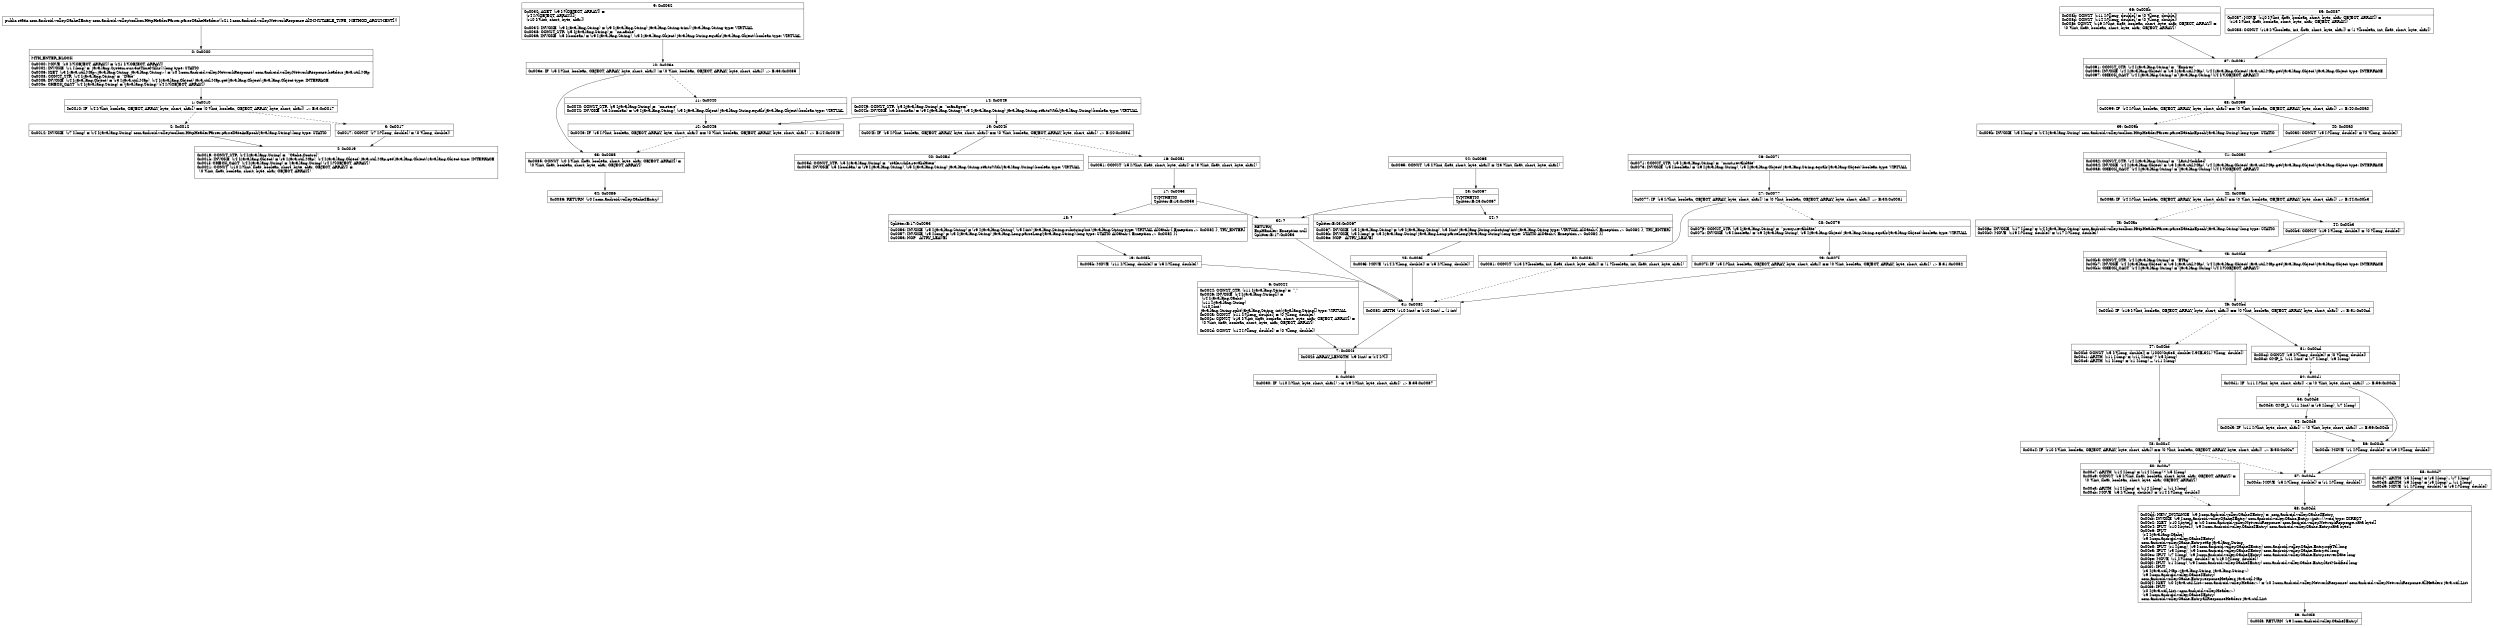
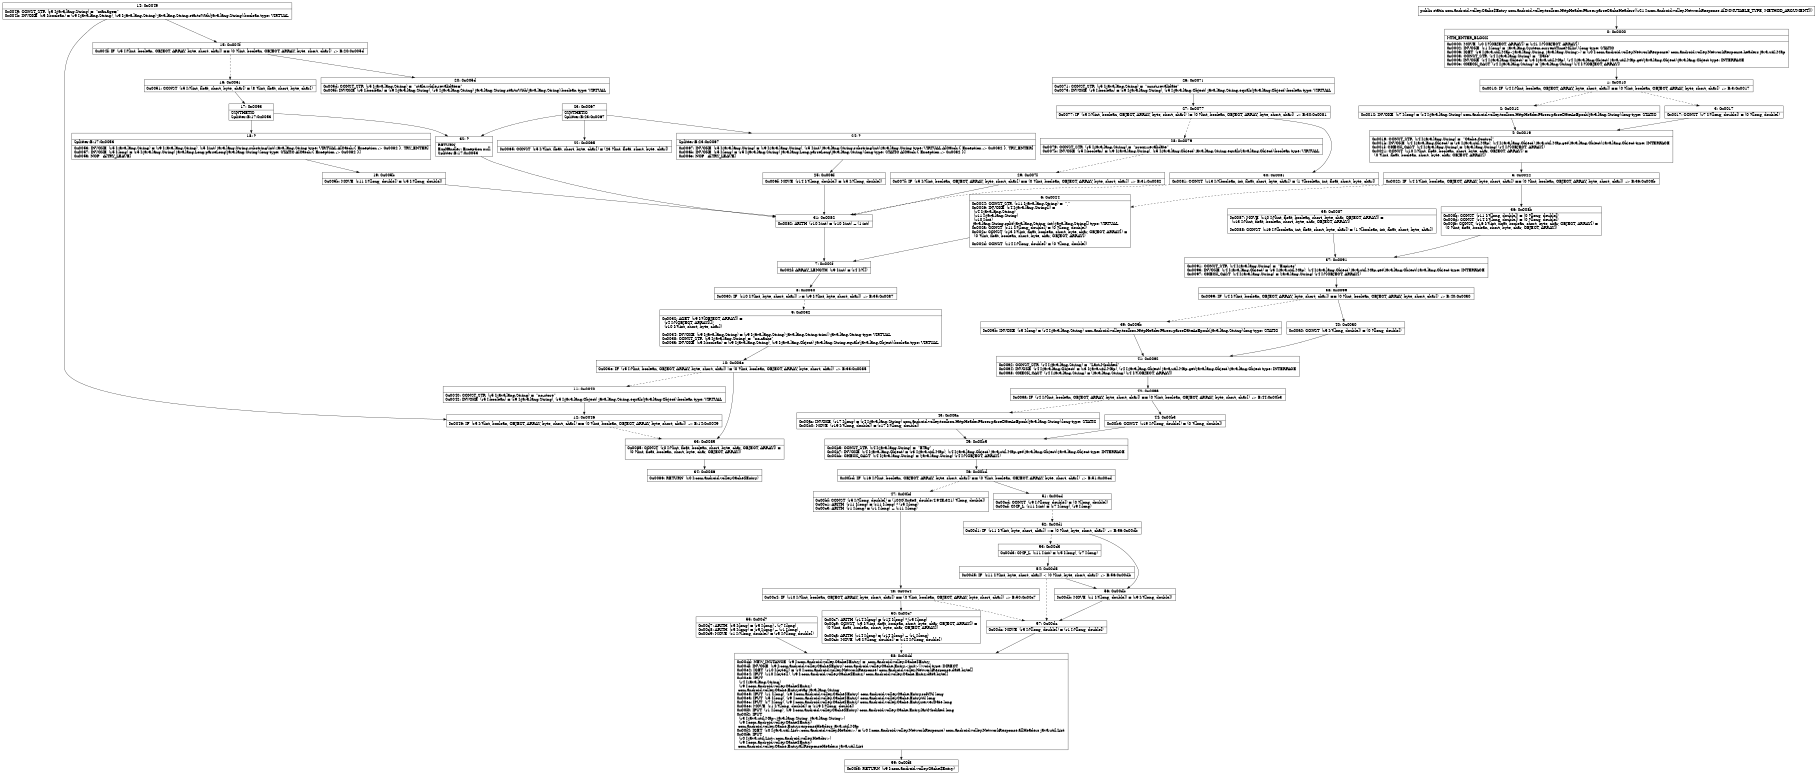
(1476, 177) -> (584, 129)
none -> (1521, 179)
(1174, 202) -> (251, 117)
(1829, 244) -> (1101, 163)
(1222, 299) -> (994, 212)
none -> (804, 303)
(2162, 535) -> (759, 682)
